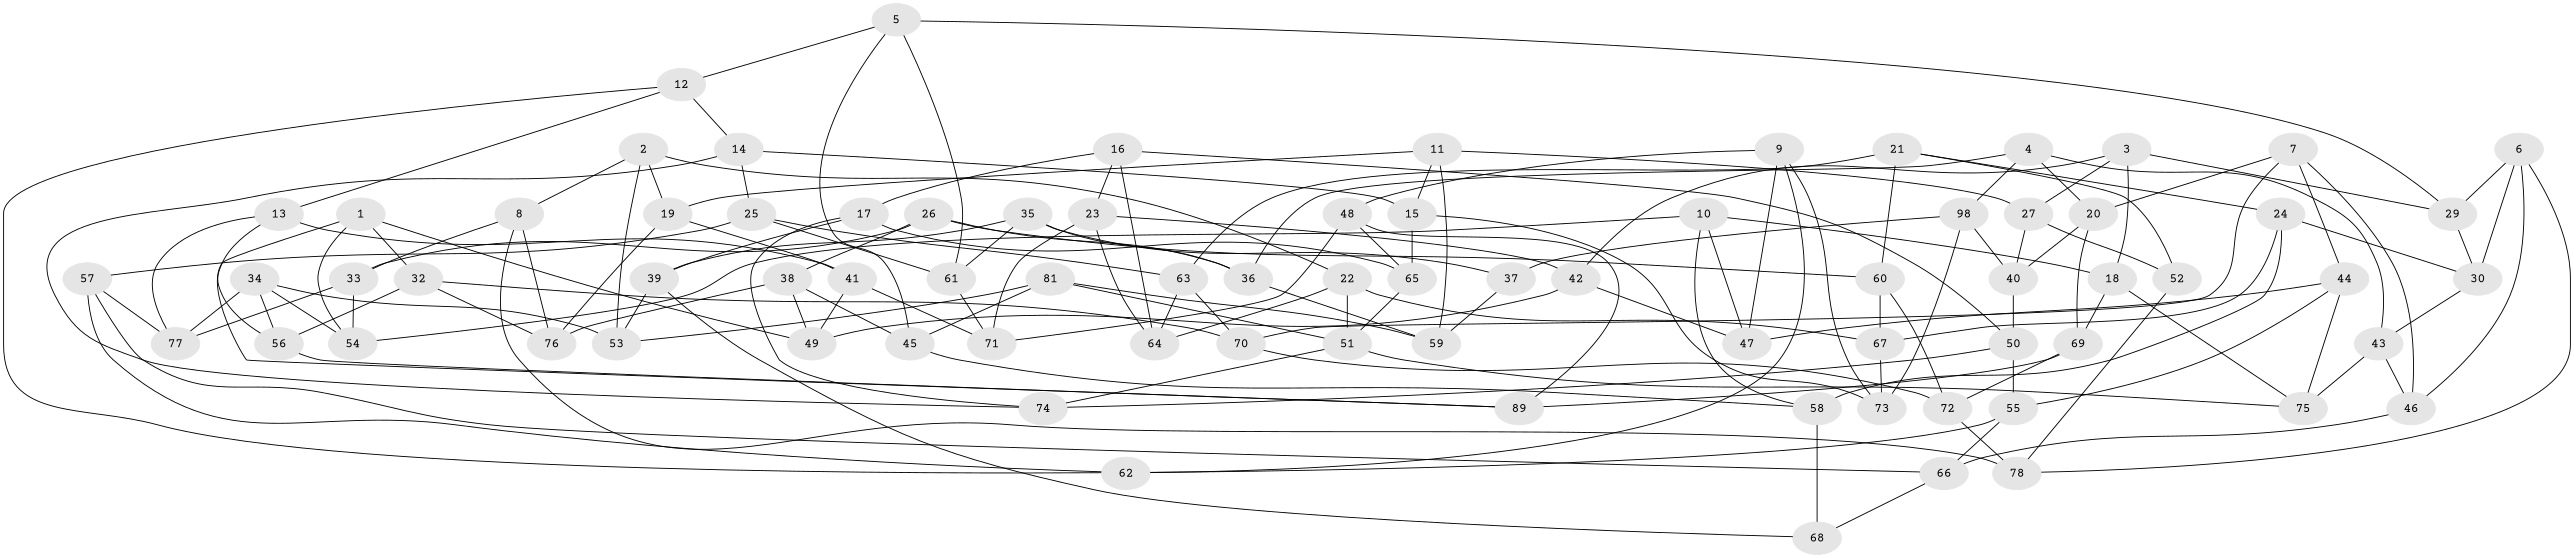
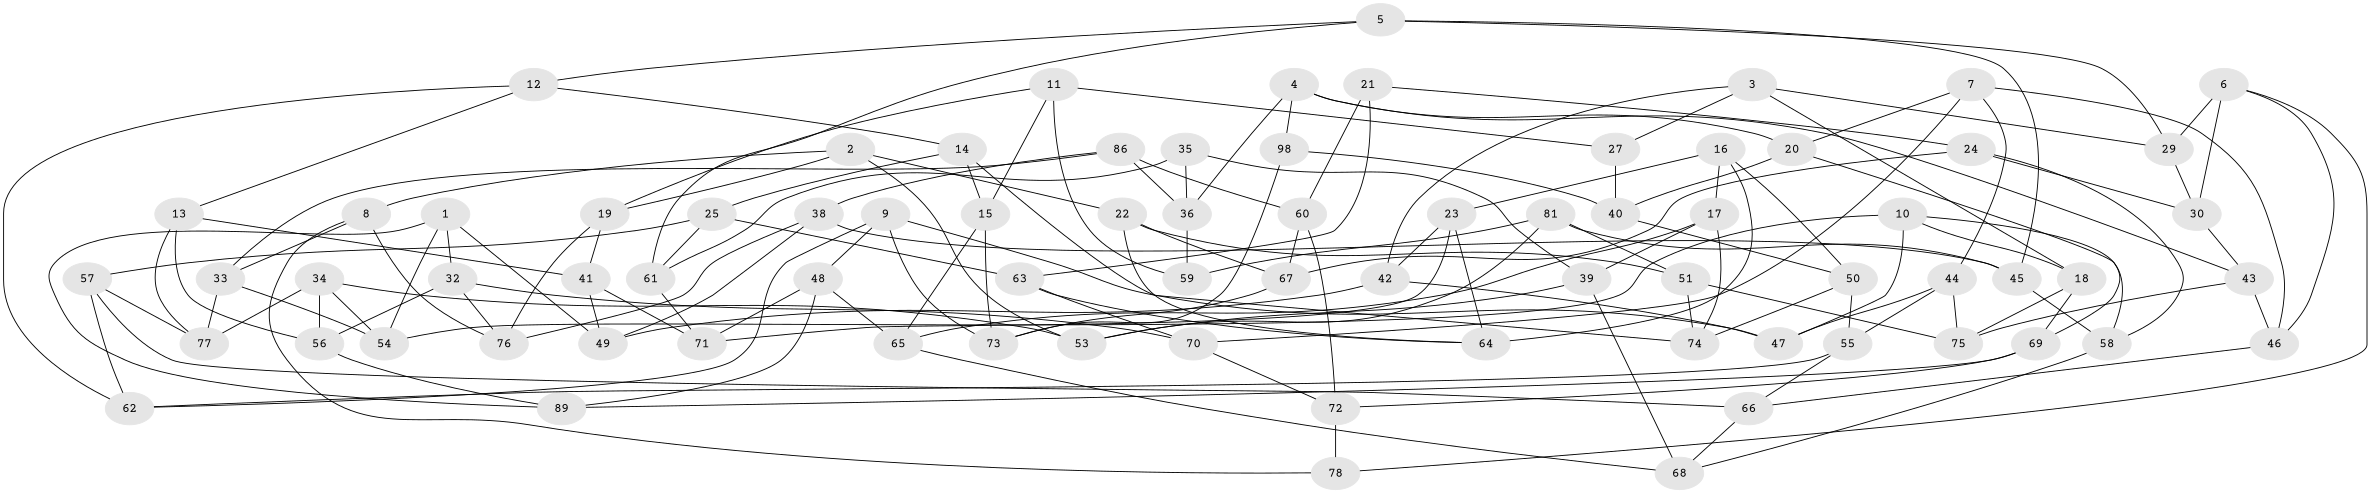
(929, 214) -> (1120, 149)
(1511, 279) -> none
(2177, 279) -> none
(1380, 311) -> (1286, 422)
